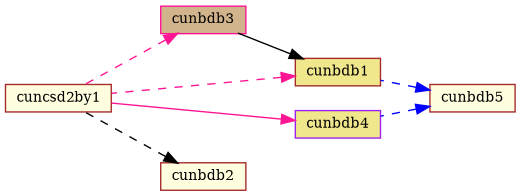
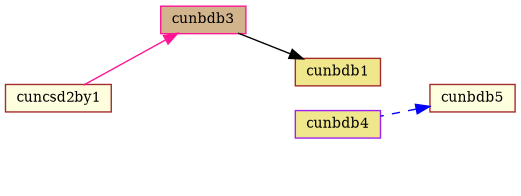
(125, 63) -> (125, 63)
(398, 84) -> none
(196, 85) -> none
(196, 111) -> none
(203, 177) -> none
